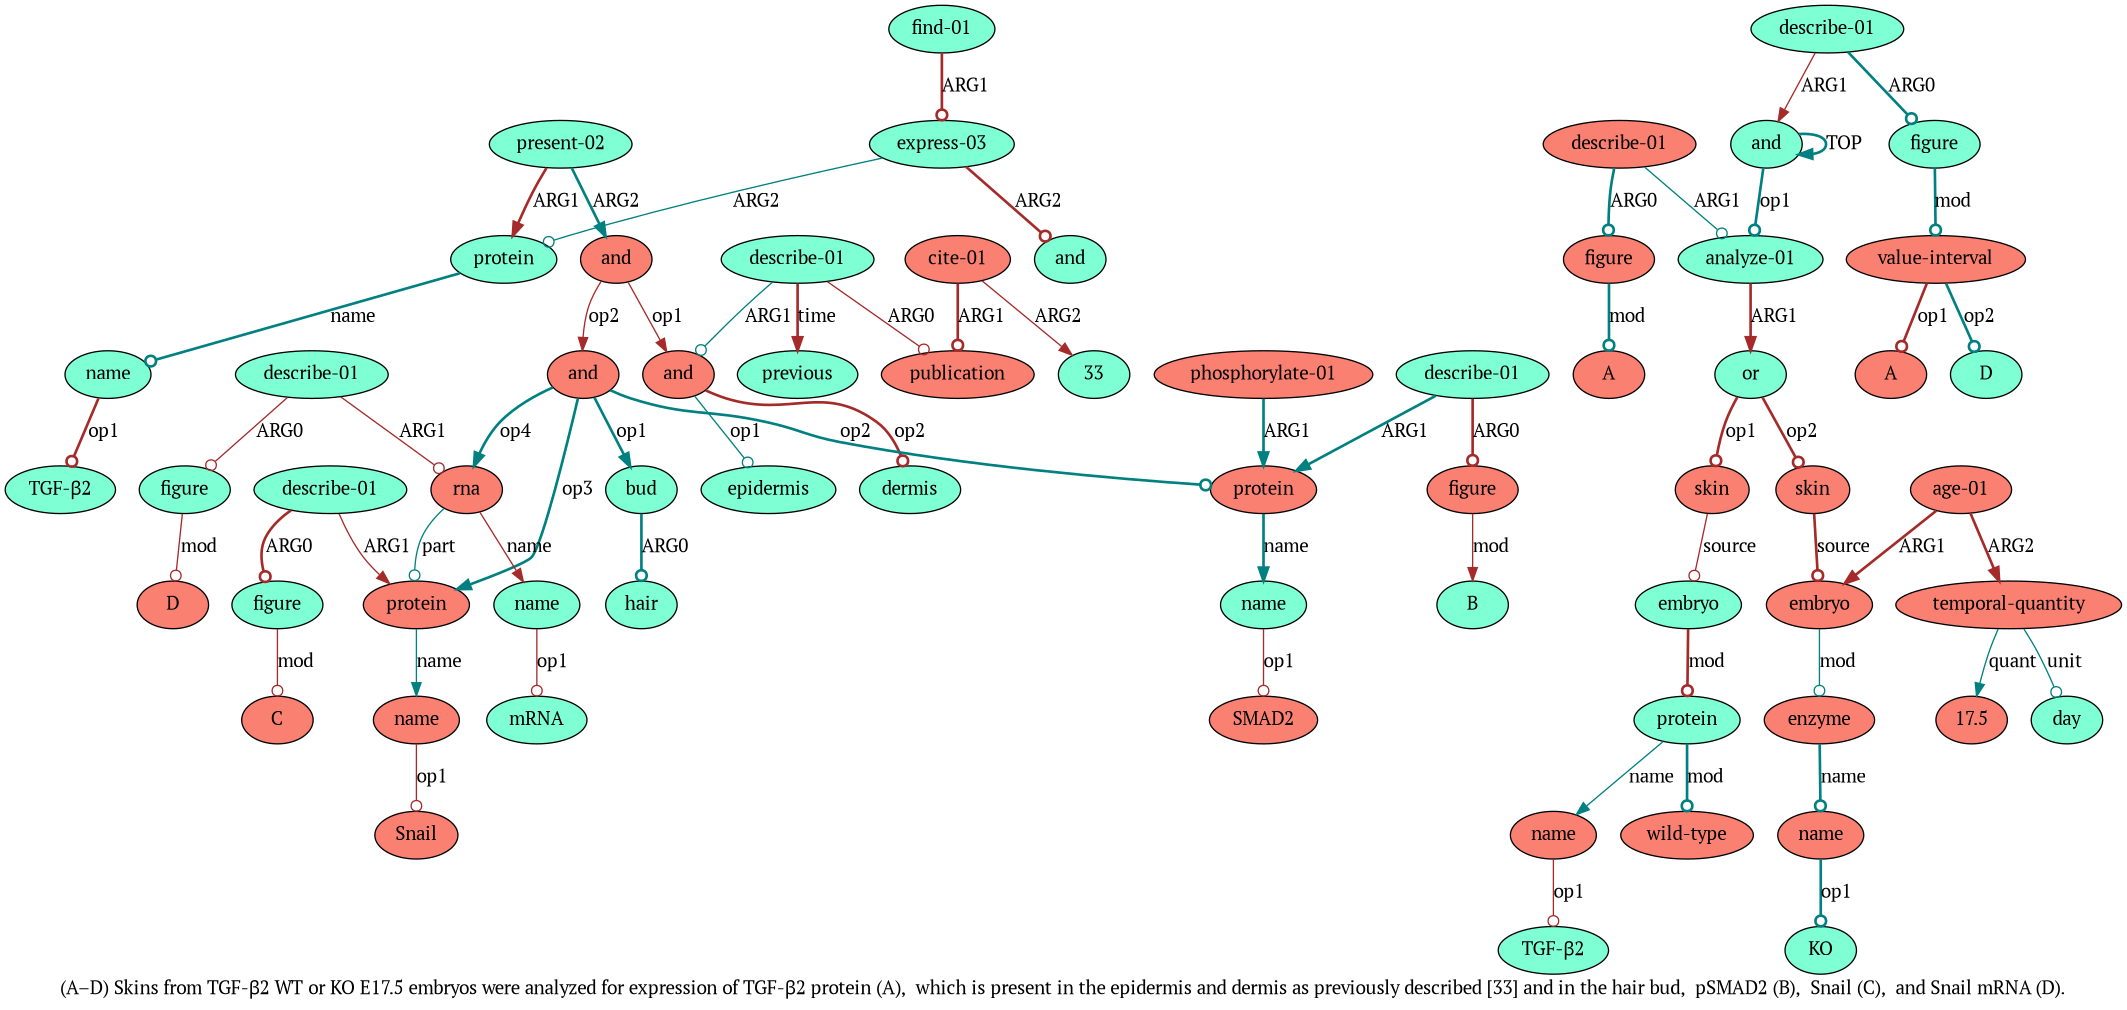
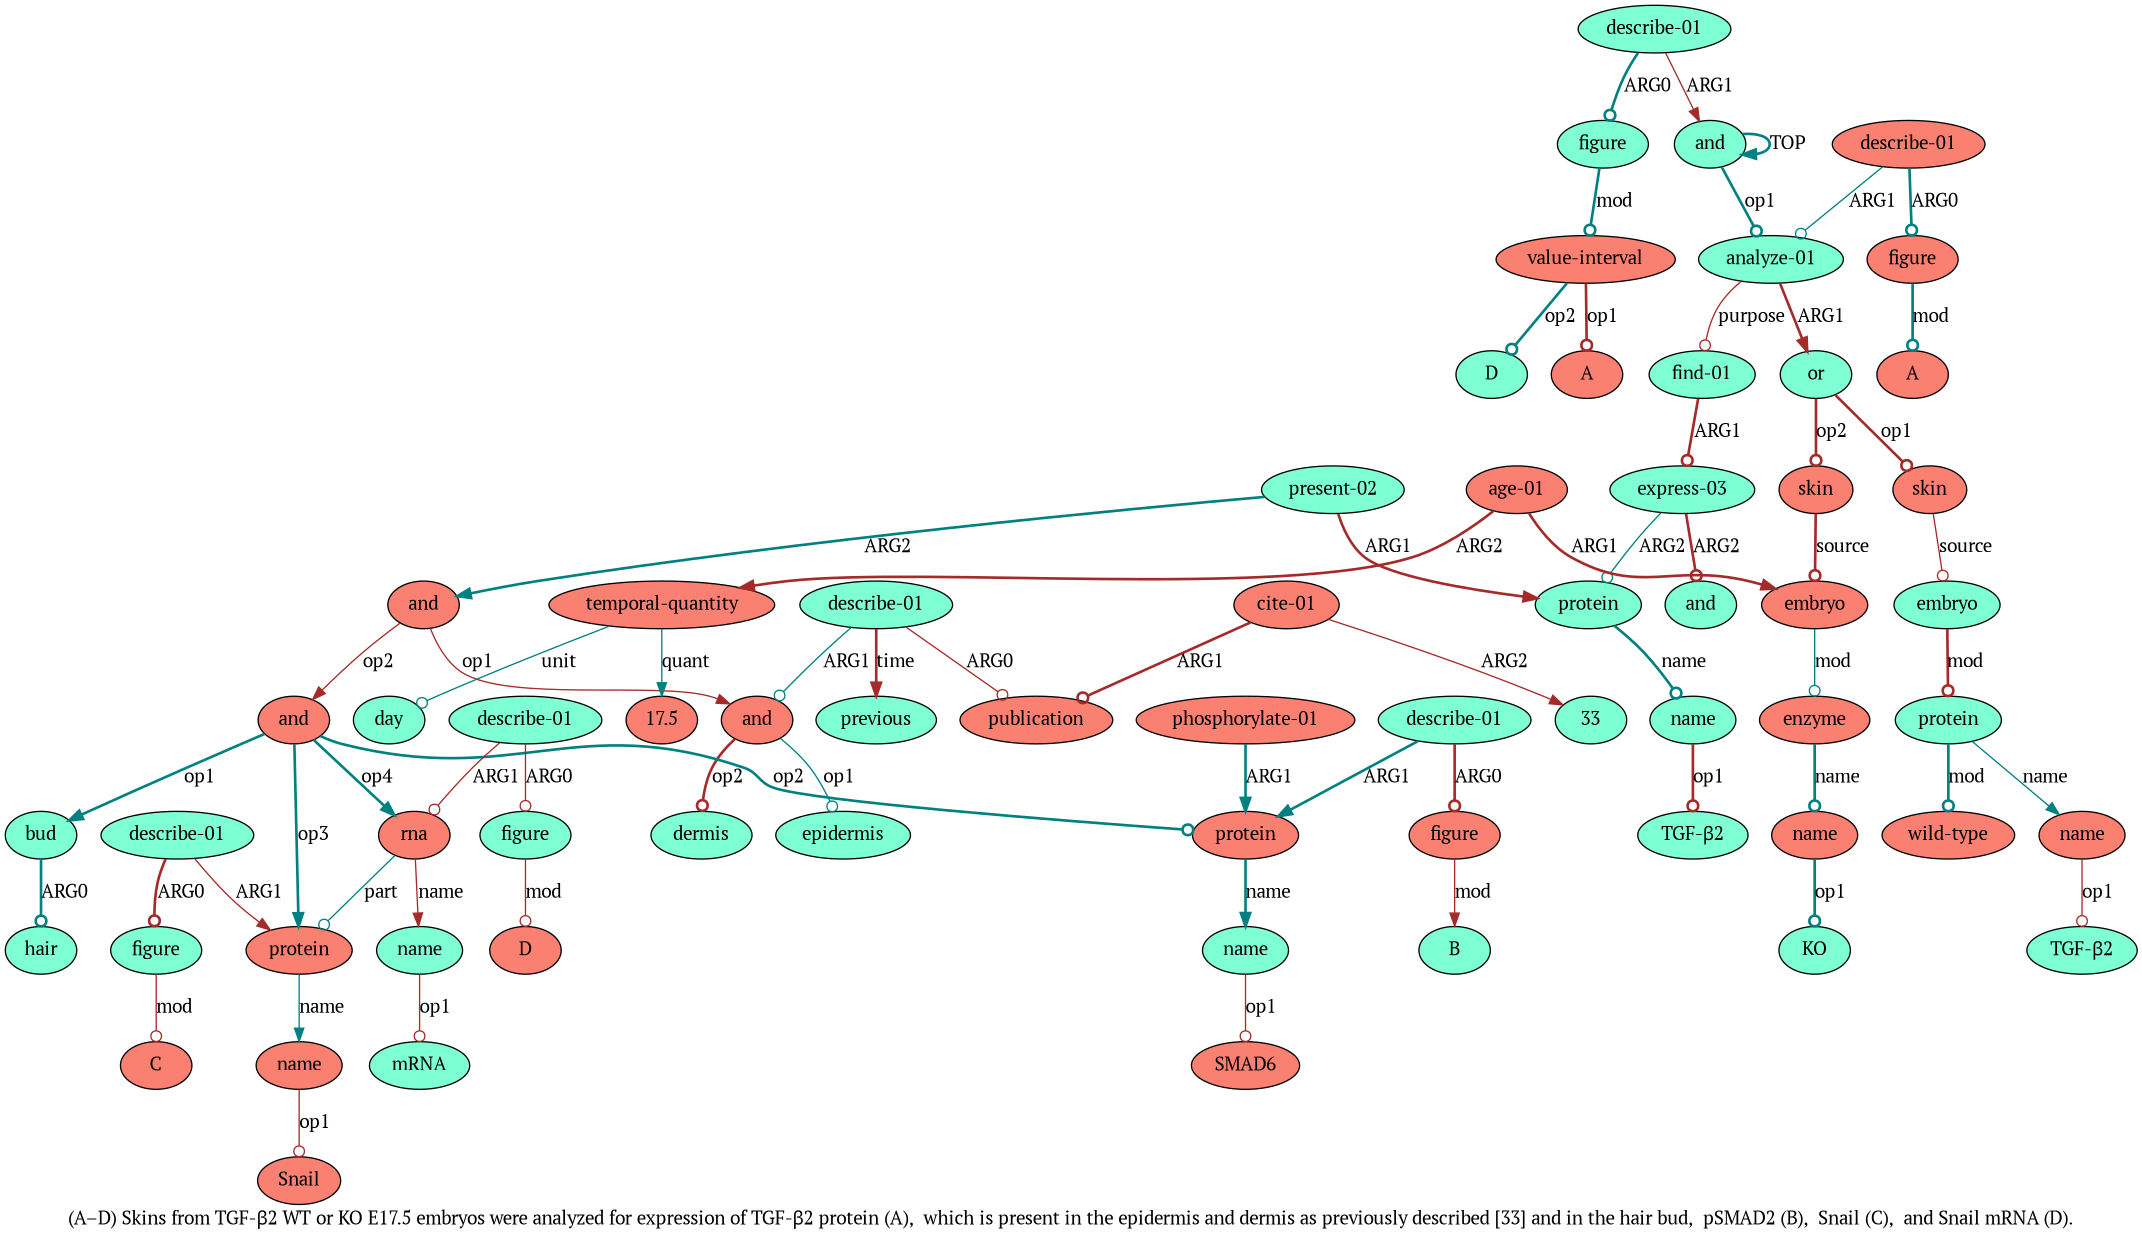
none -> (1718, 307)
(1264, 720) -> (1246, 1066)
